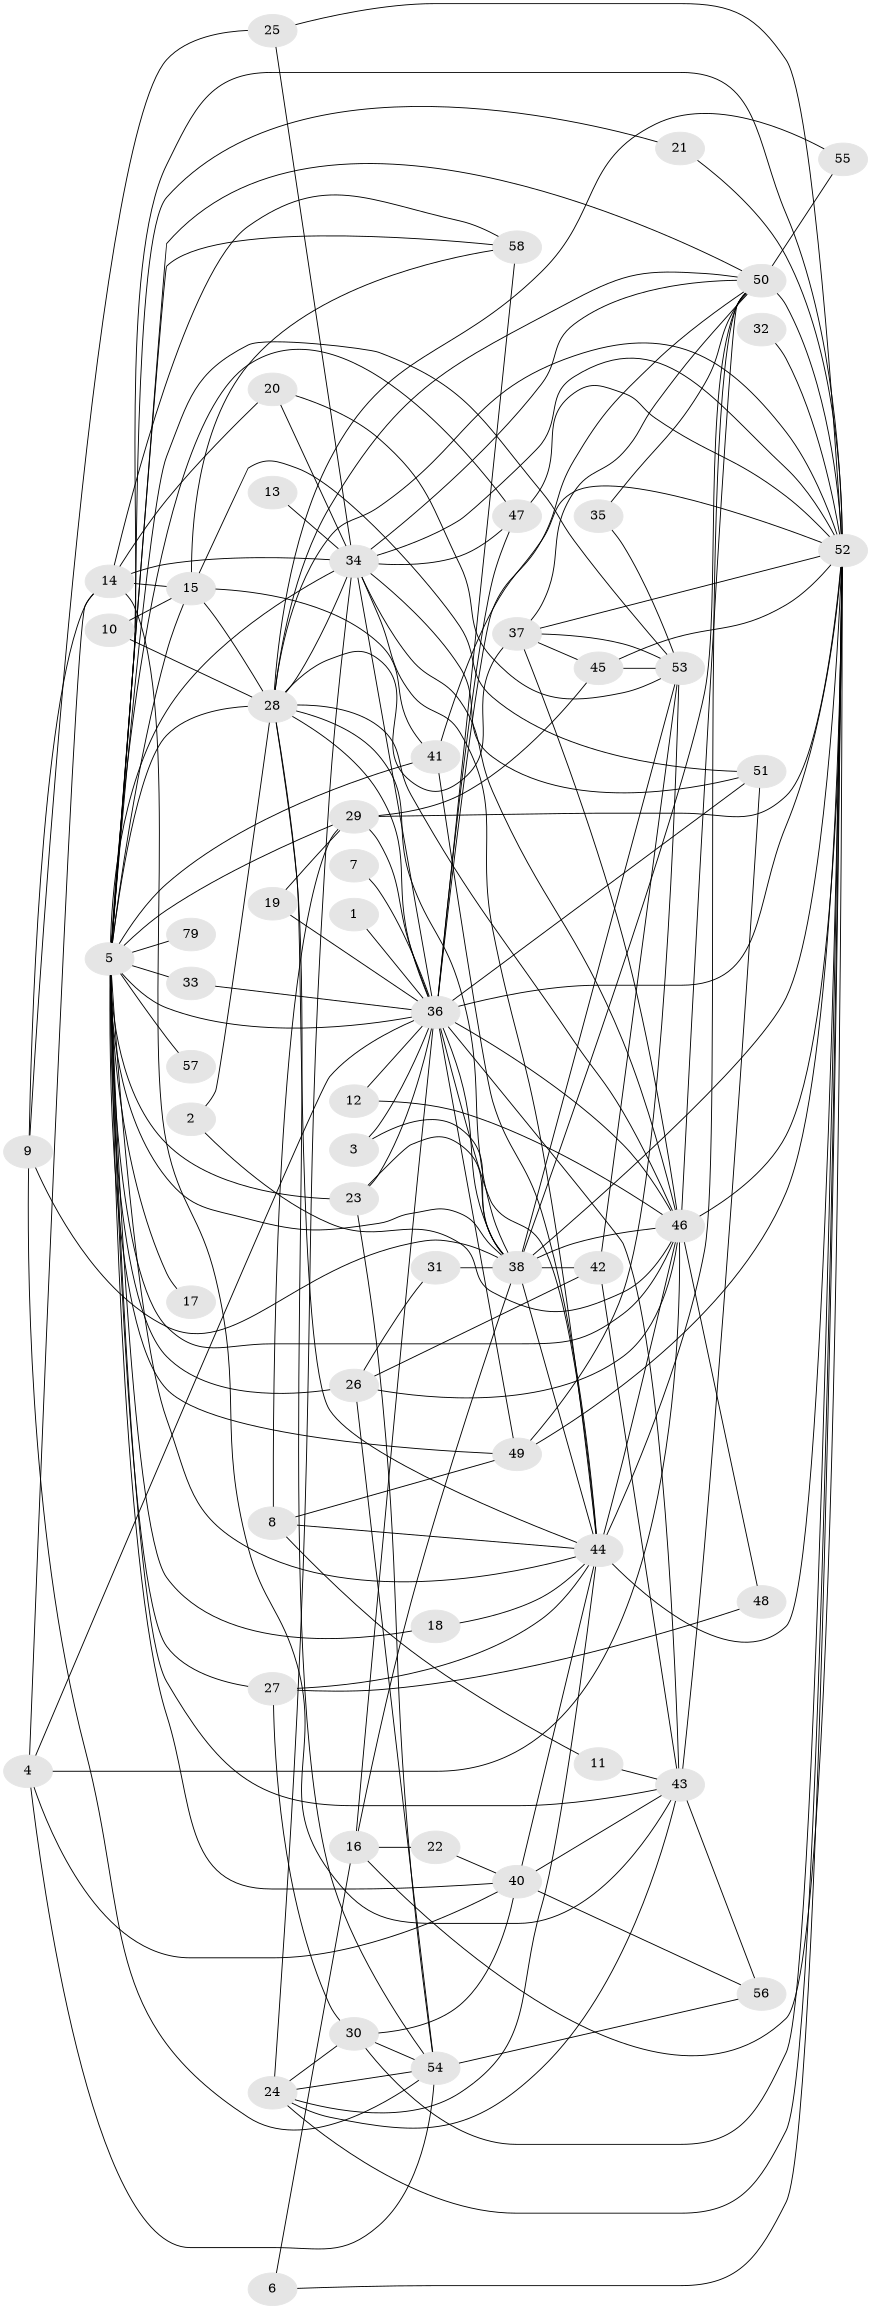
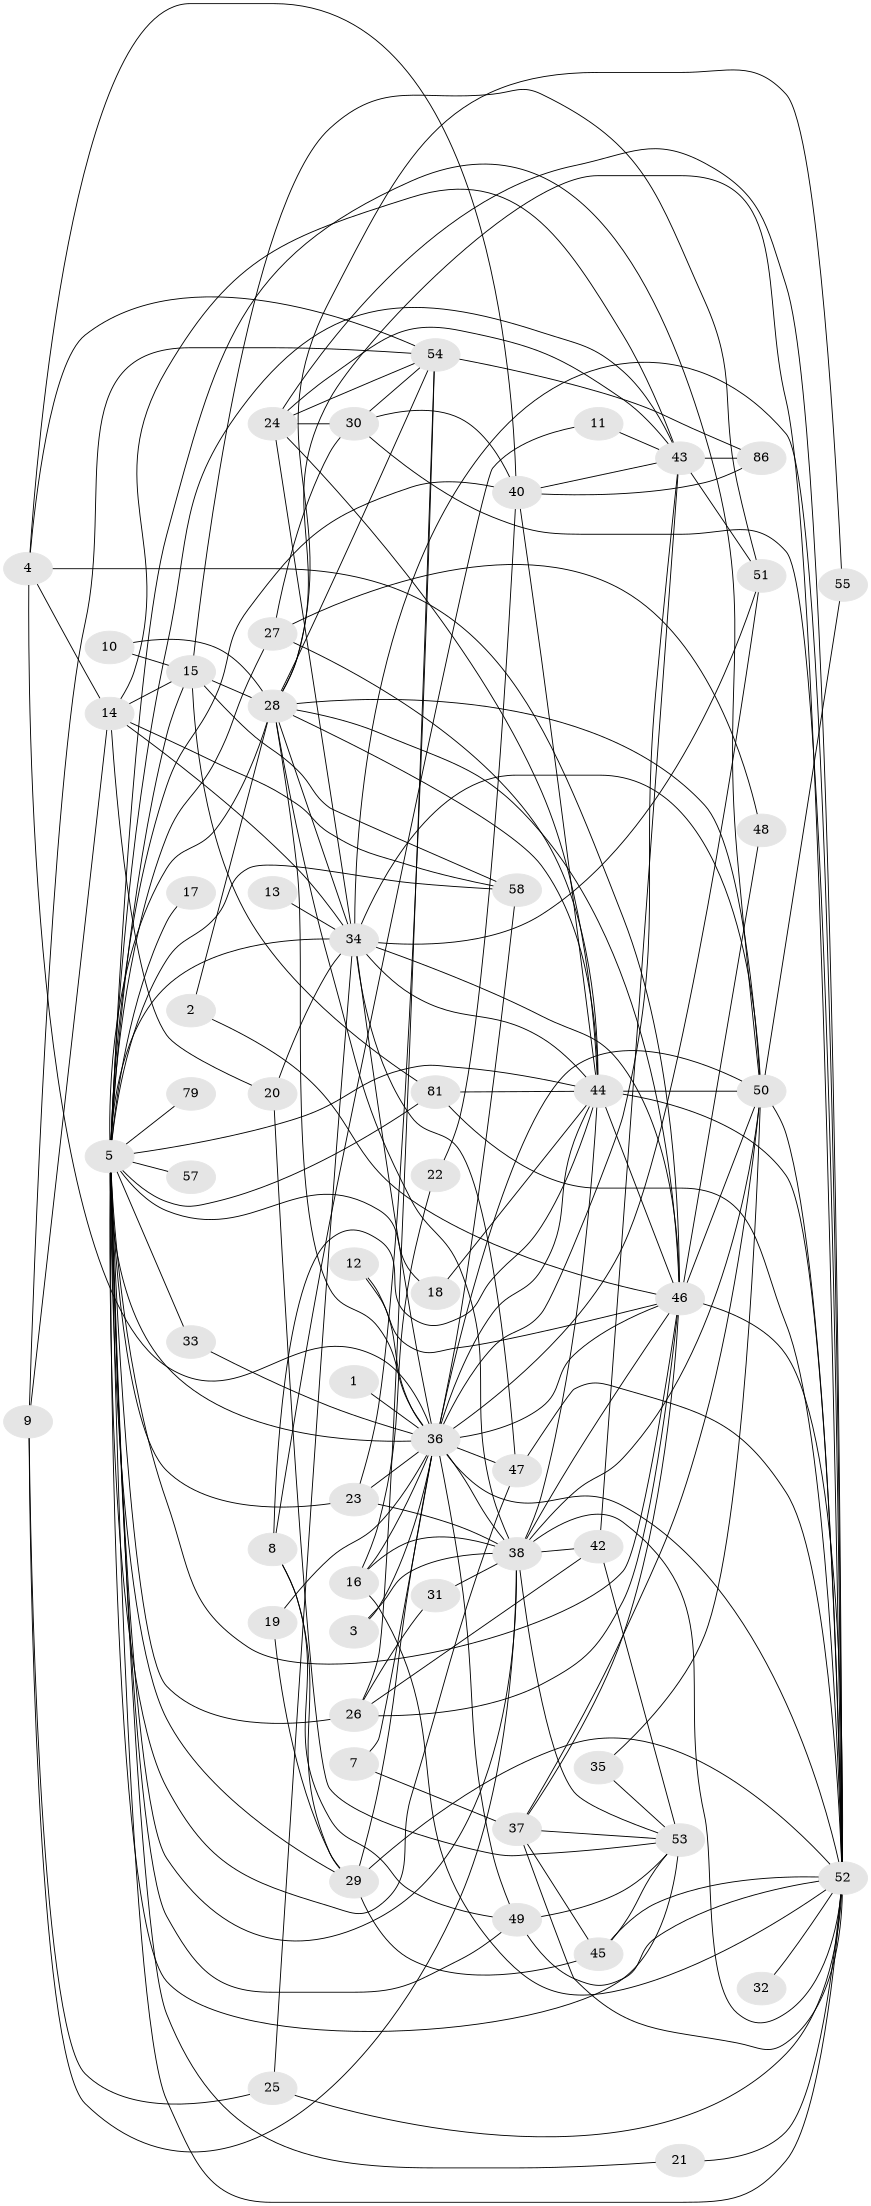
(436, 757) -> (436, 1092)
(412, 782) -> (439, 1798)
(762, 1994) -> (762, 458)
(273, 2289) -> none
